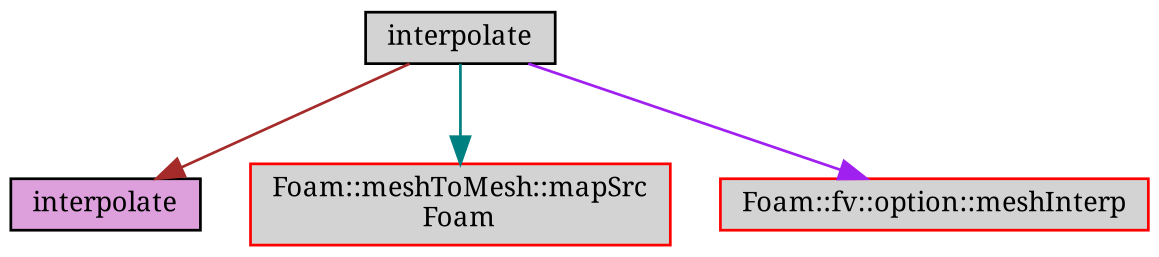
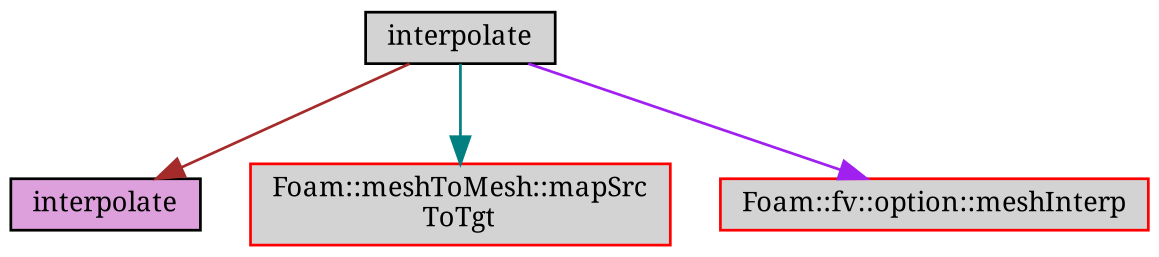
(460, 204) -> (460, 204)
